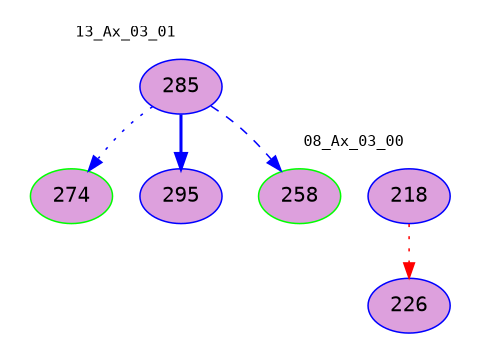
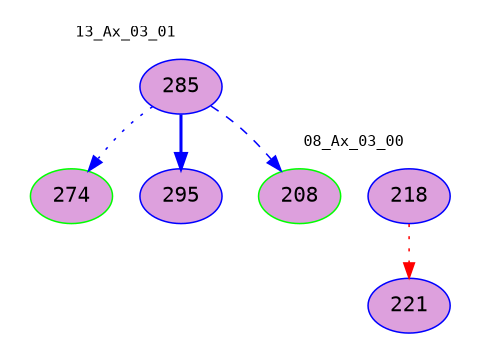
(300, 196) -> (300, 196)
(409, 306) -> (409, 306)
